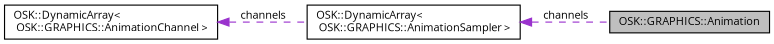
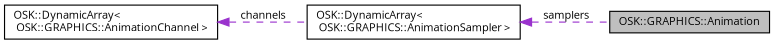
(565, 16) -> (565, 16)
